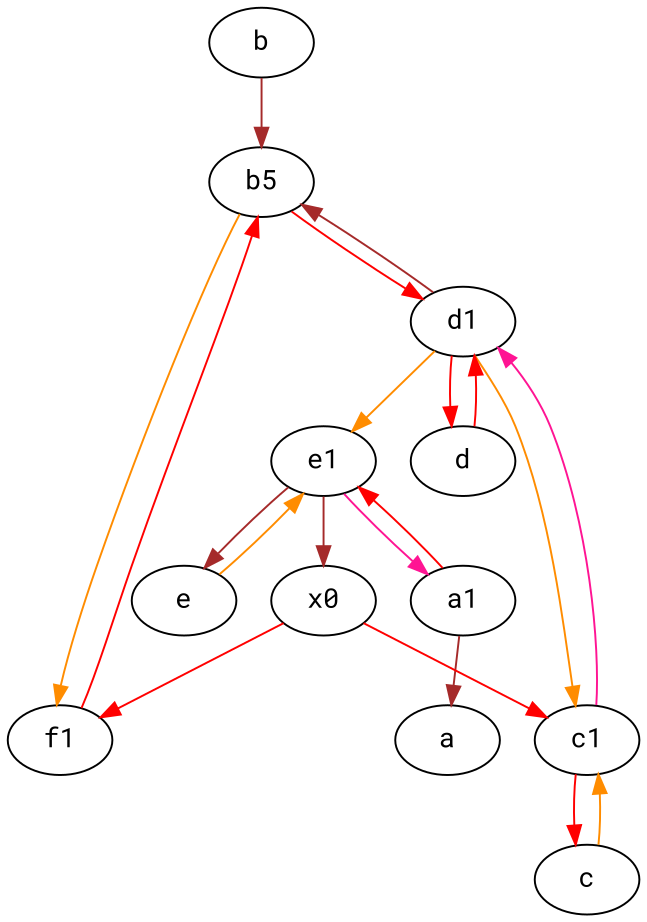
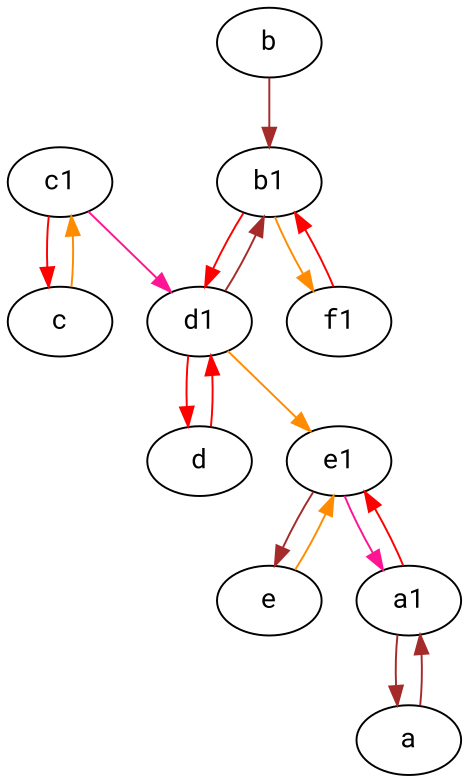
(262, 182) -> (269, 182)
(543, 515) -> none
(324, 601) -> none
none -> (422, 680)
